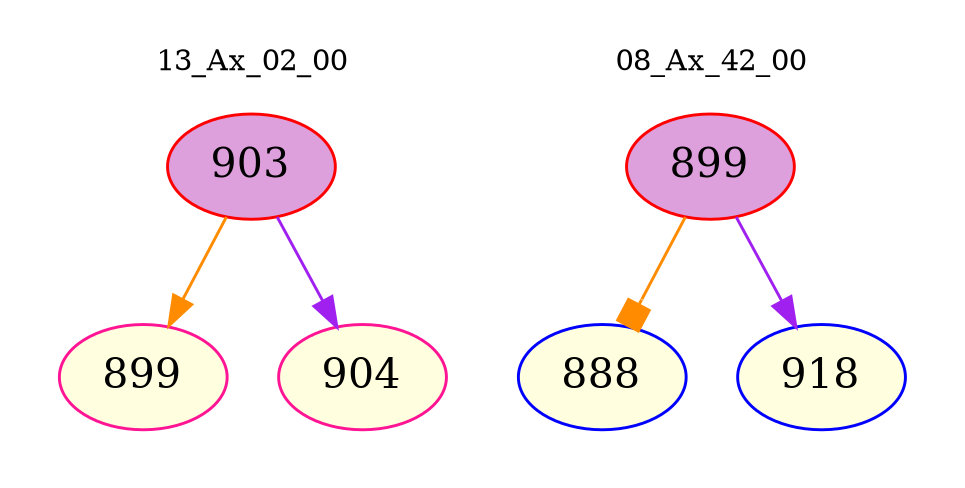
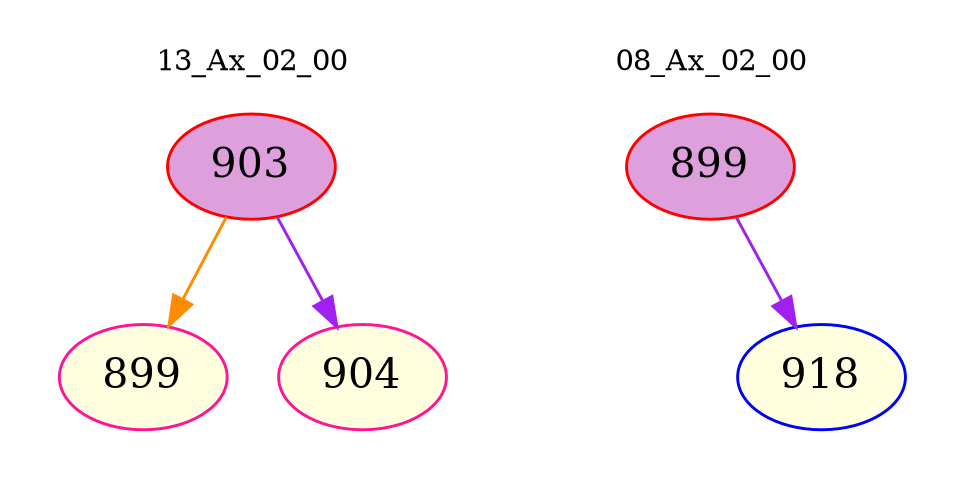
(712, 63) -> (712, 63)
(602, 377) -> none
